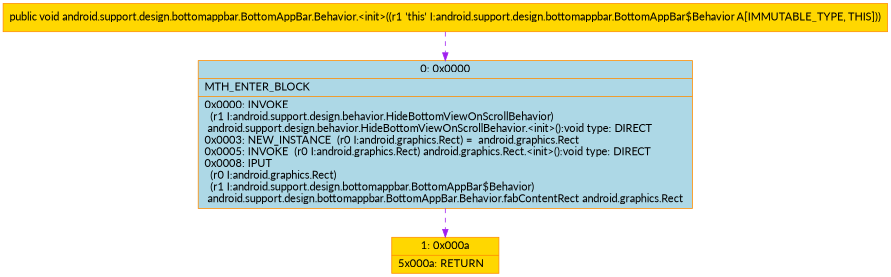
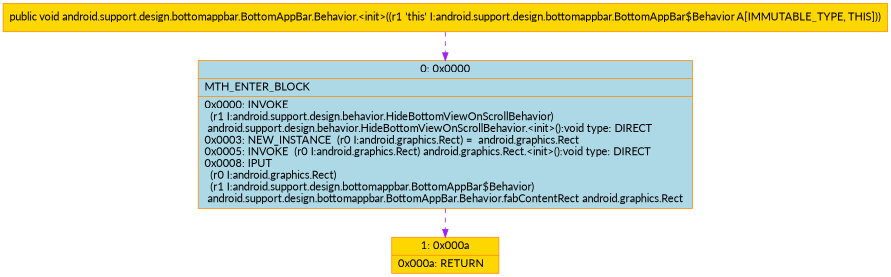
(445, 264) -> (445, 264)
